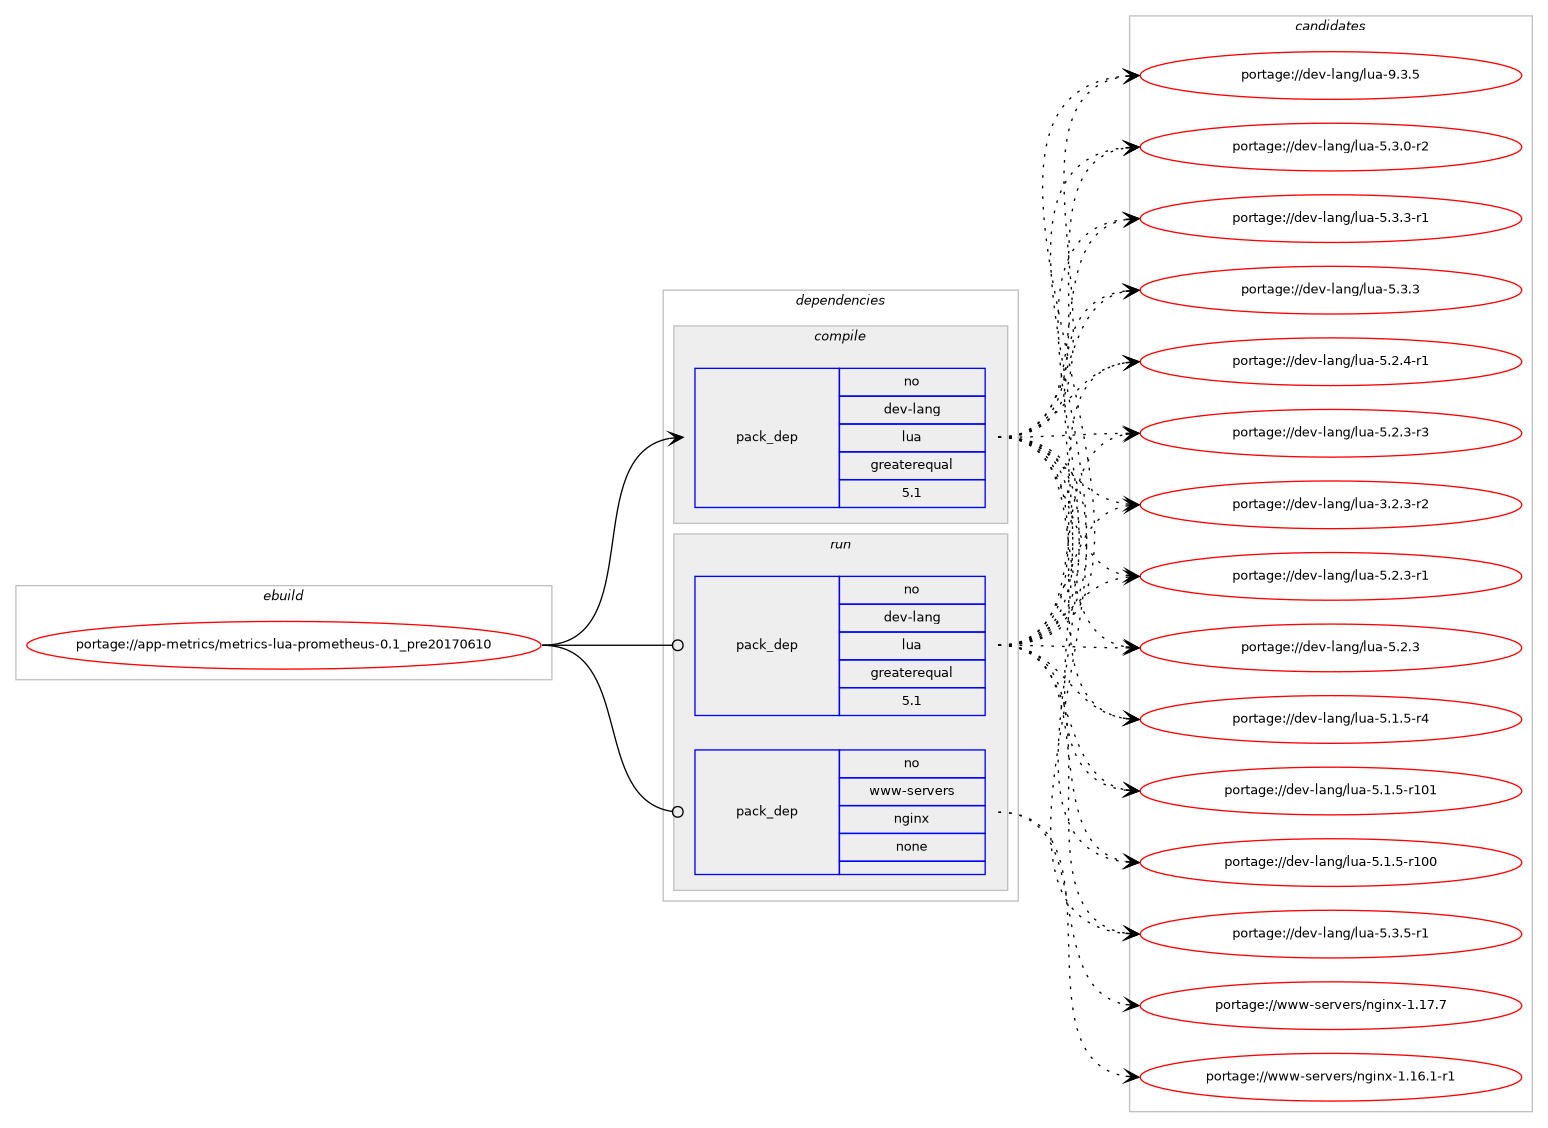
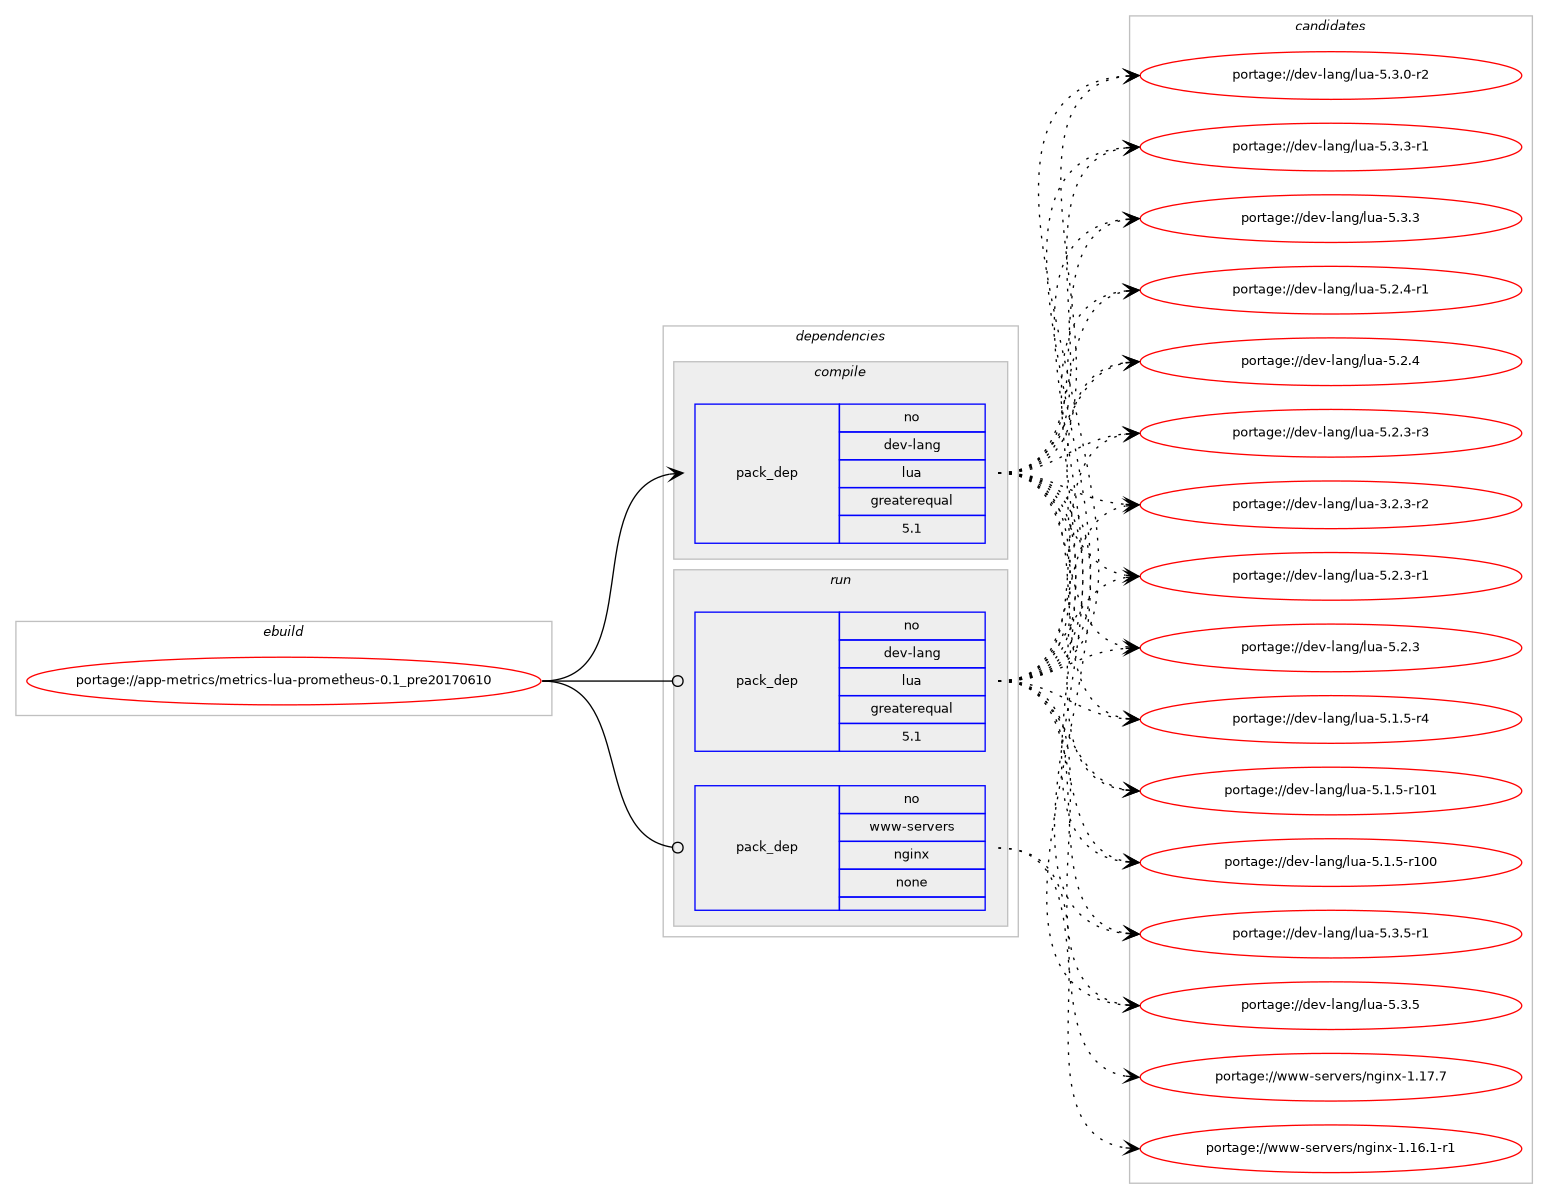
(1331, 76) -> (1331, 1006)
none -> (1331, 362)
